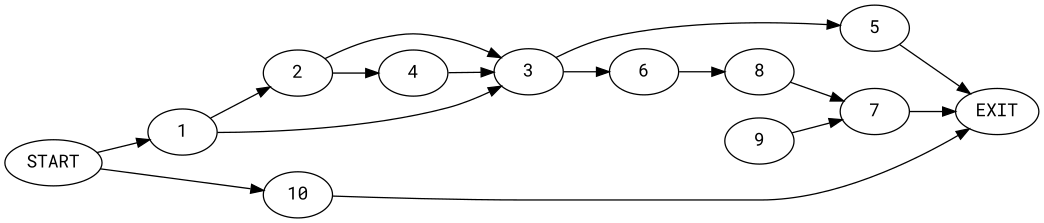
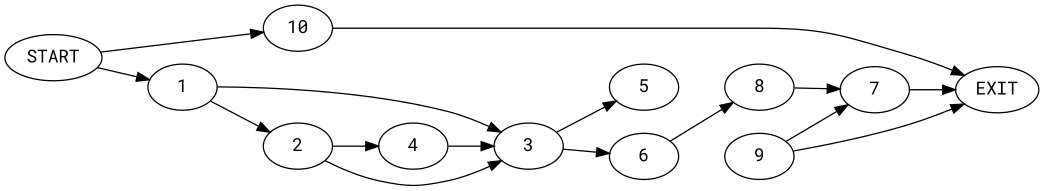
(930, 65) -> (874, 134)
